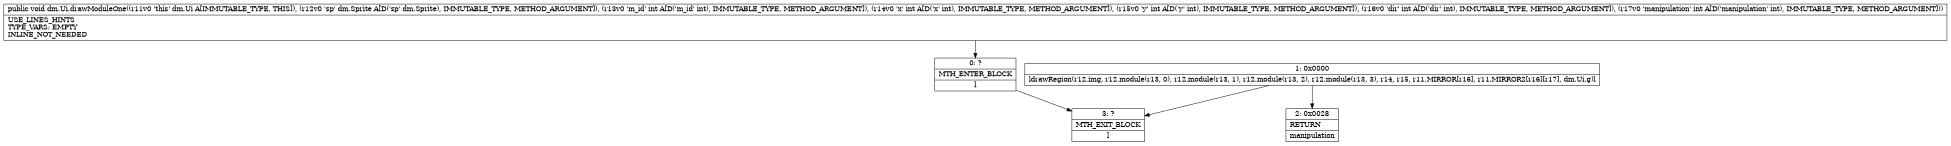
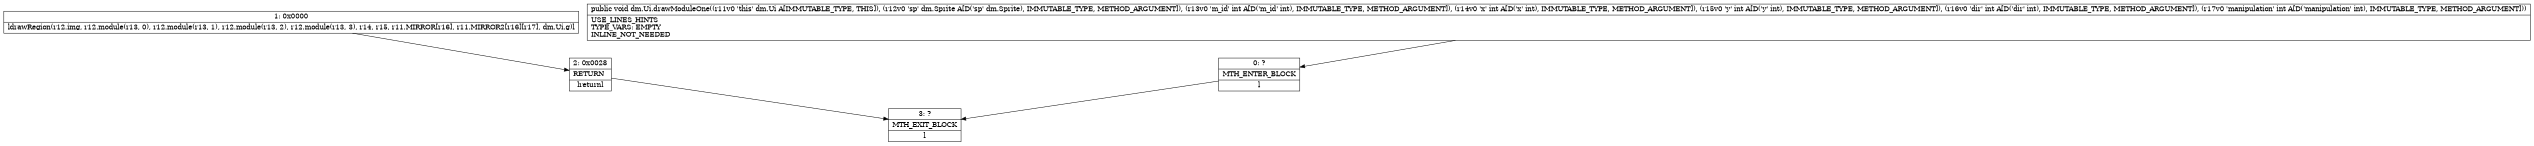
(1209, 100) -> (747, 98)
(1312, 136) -> (590, 85)
